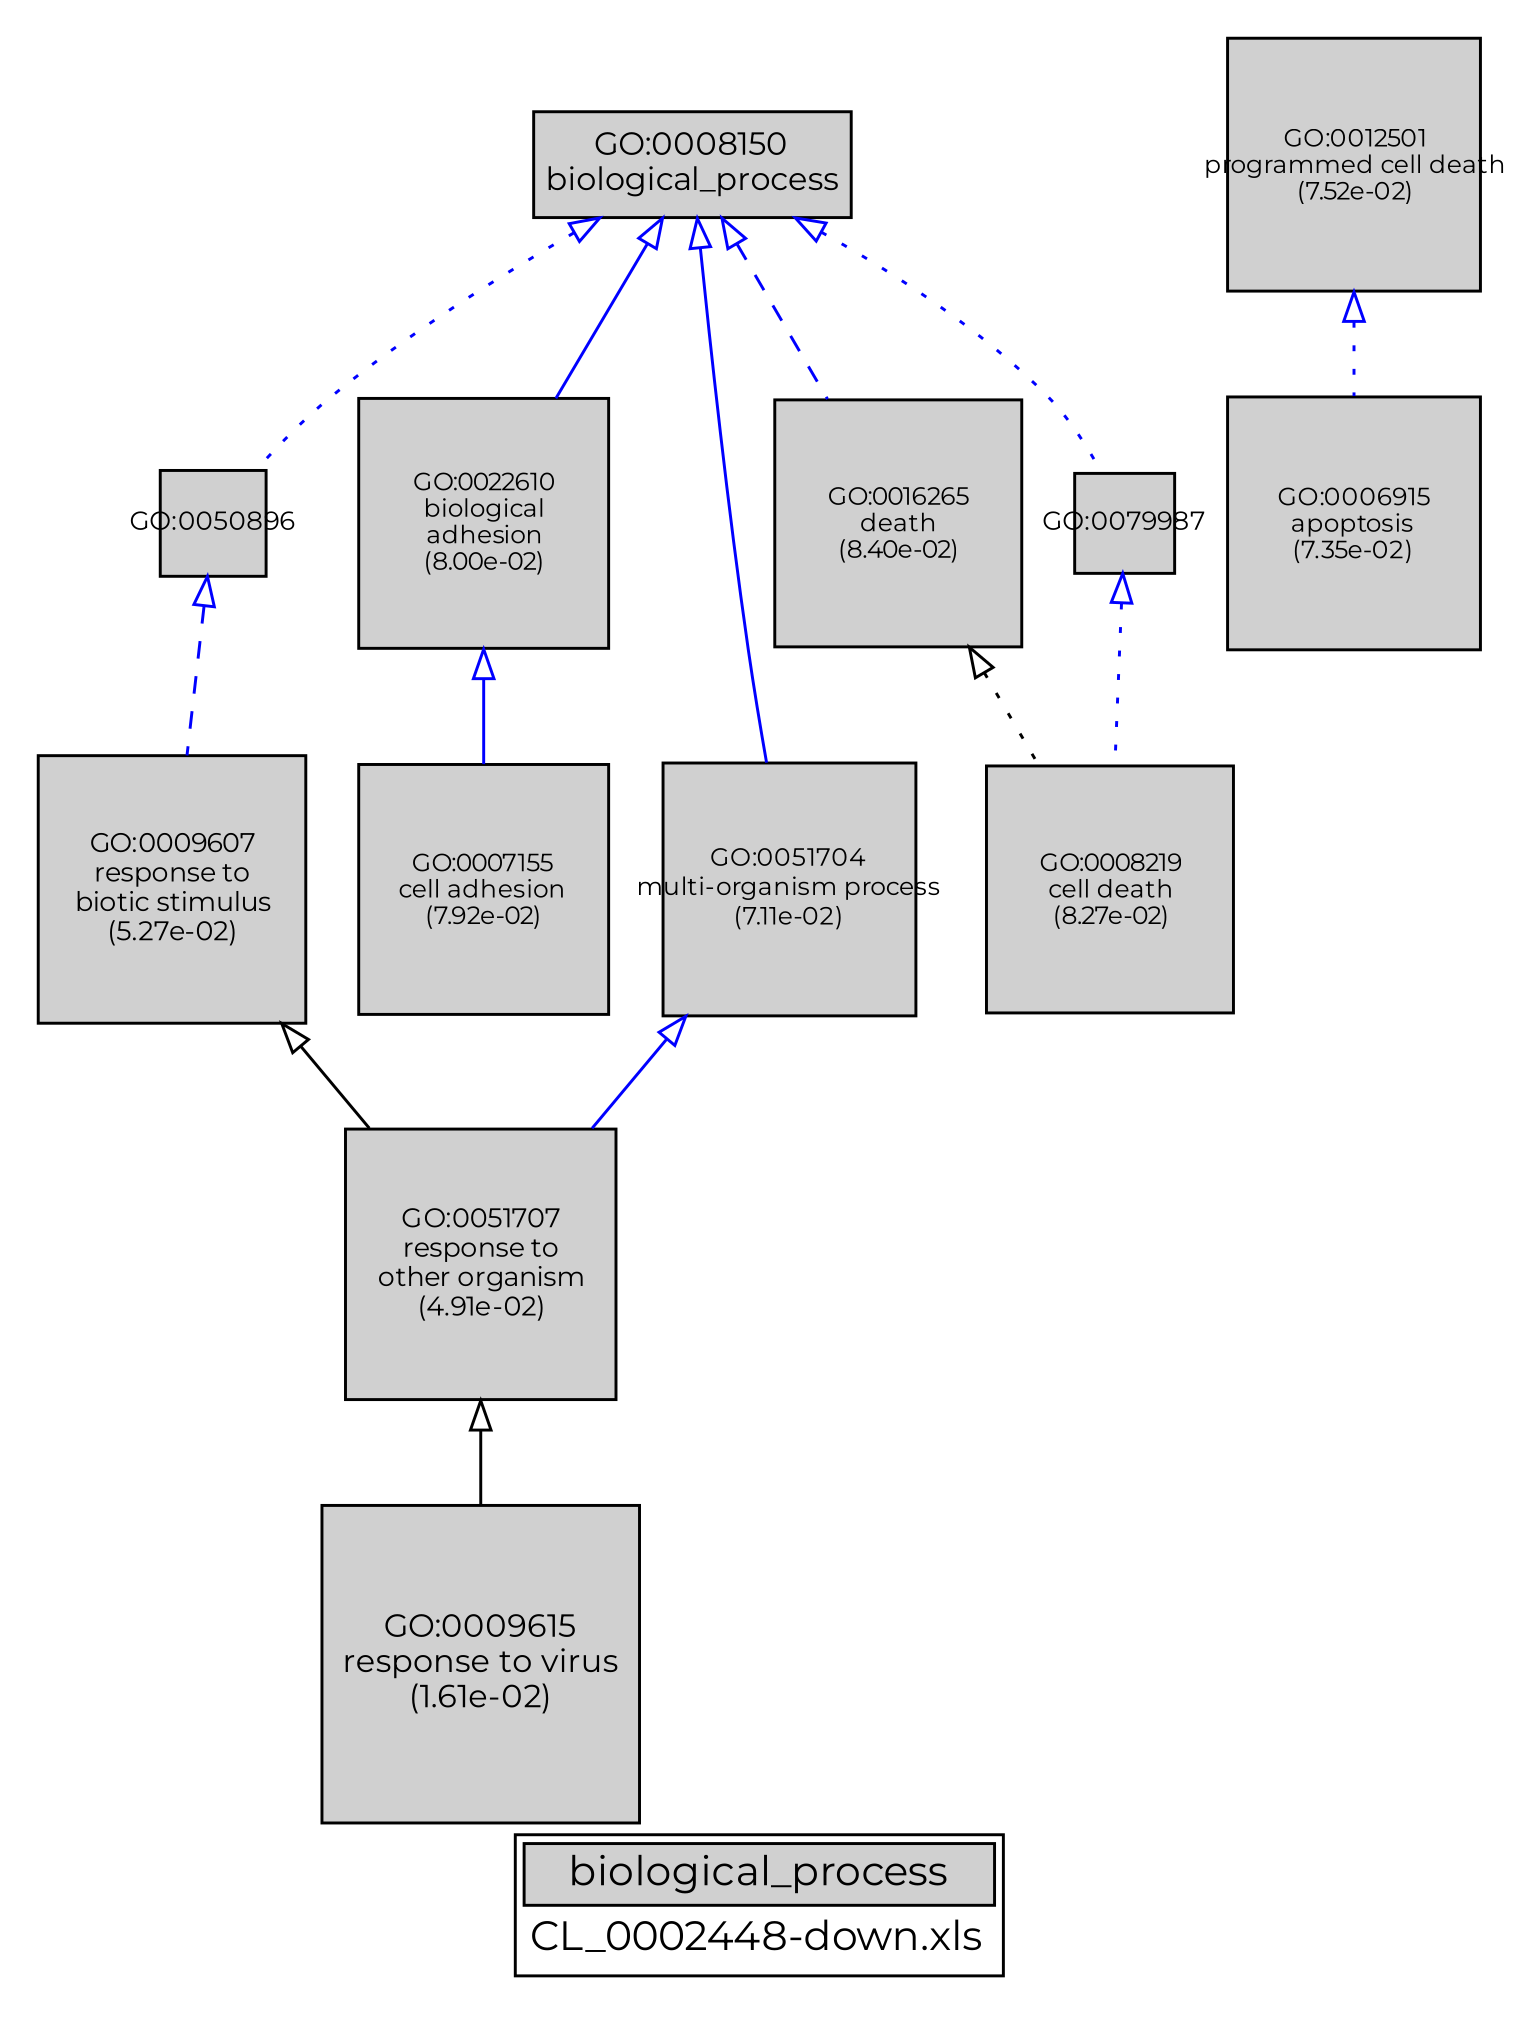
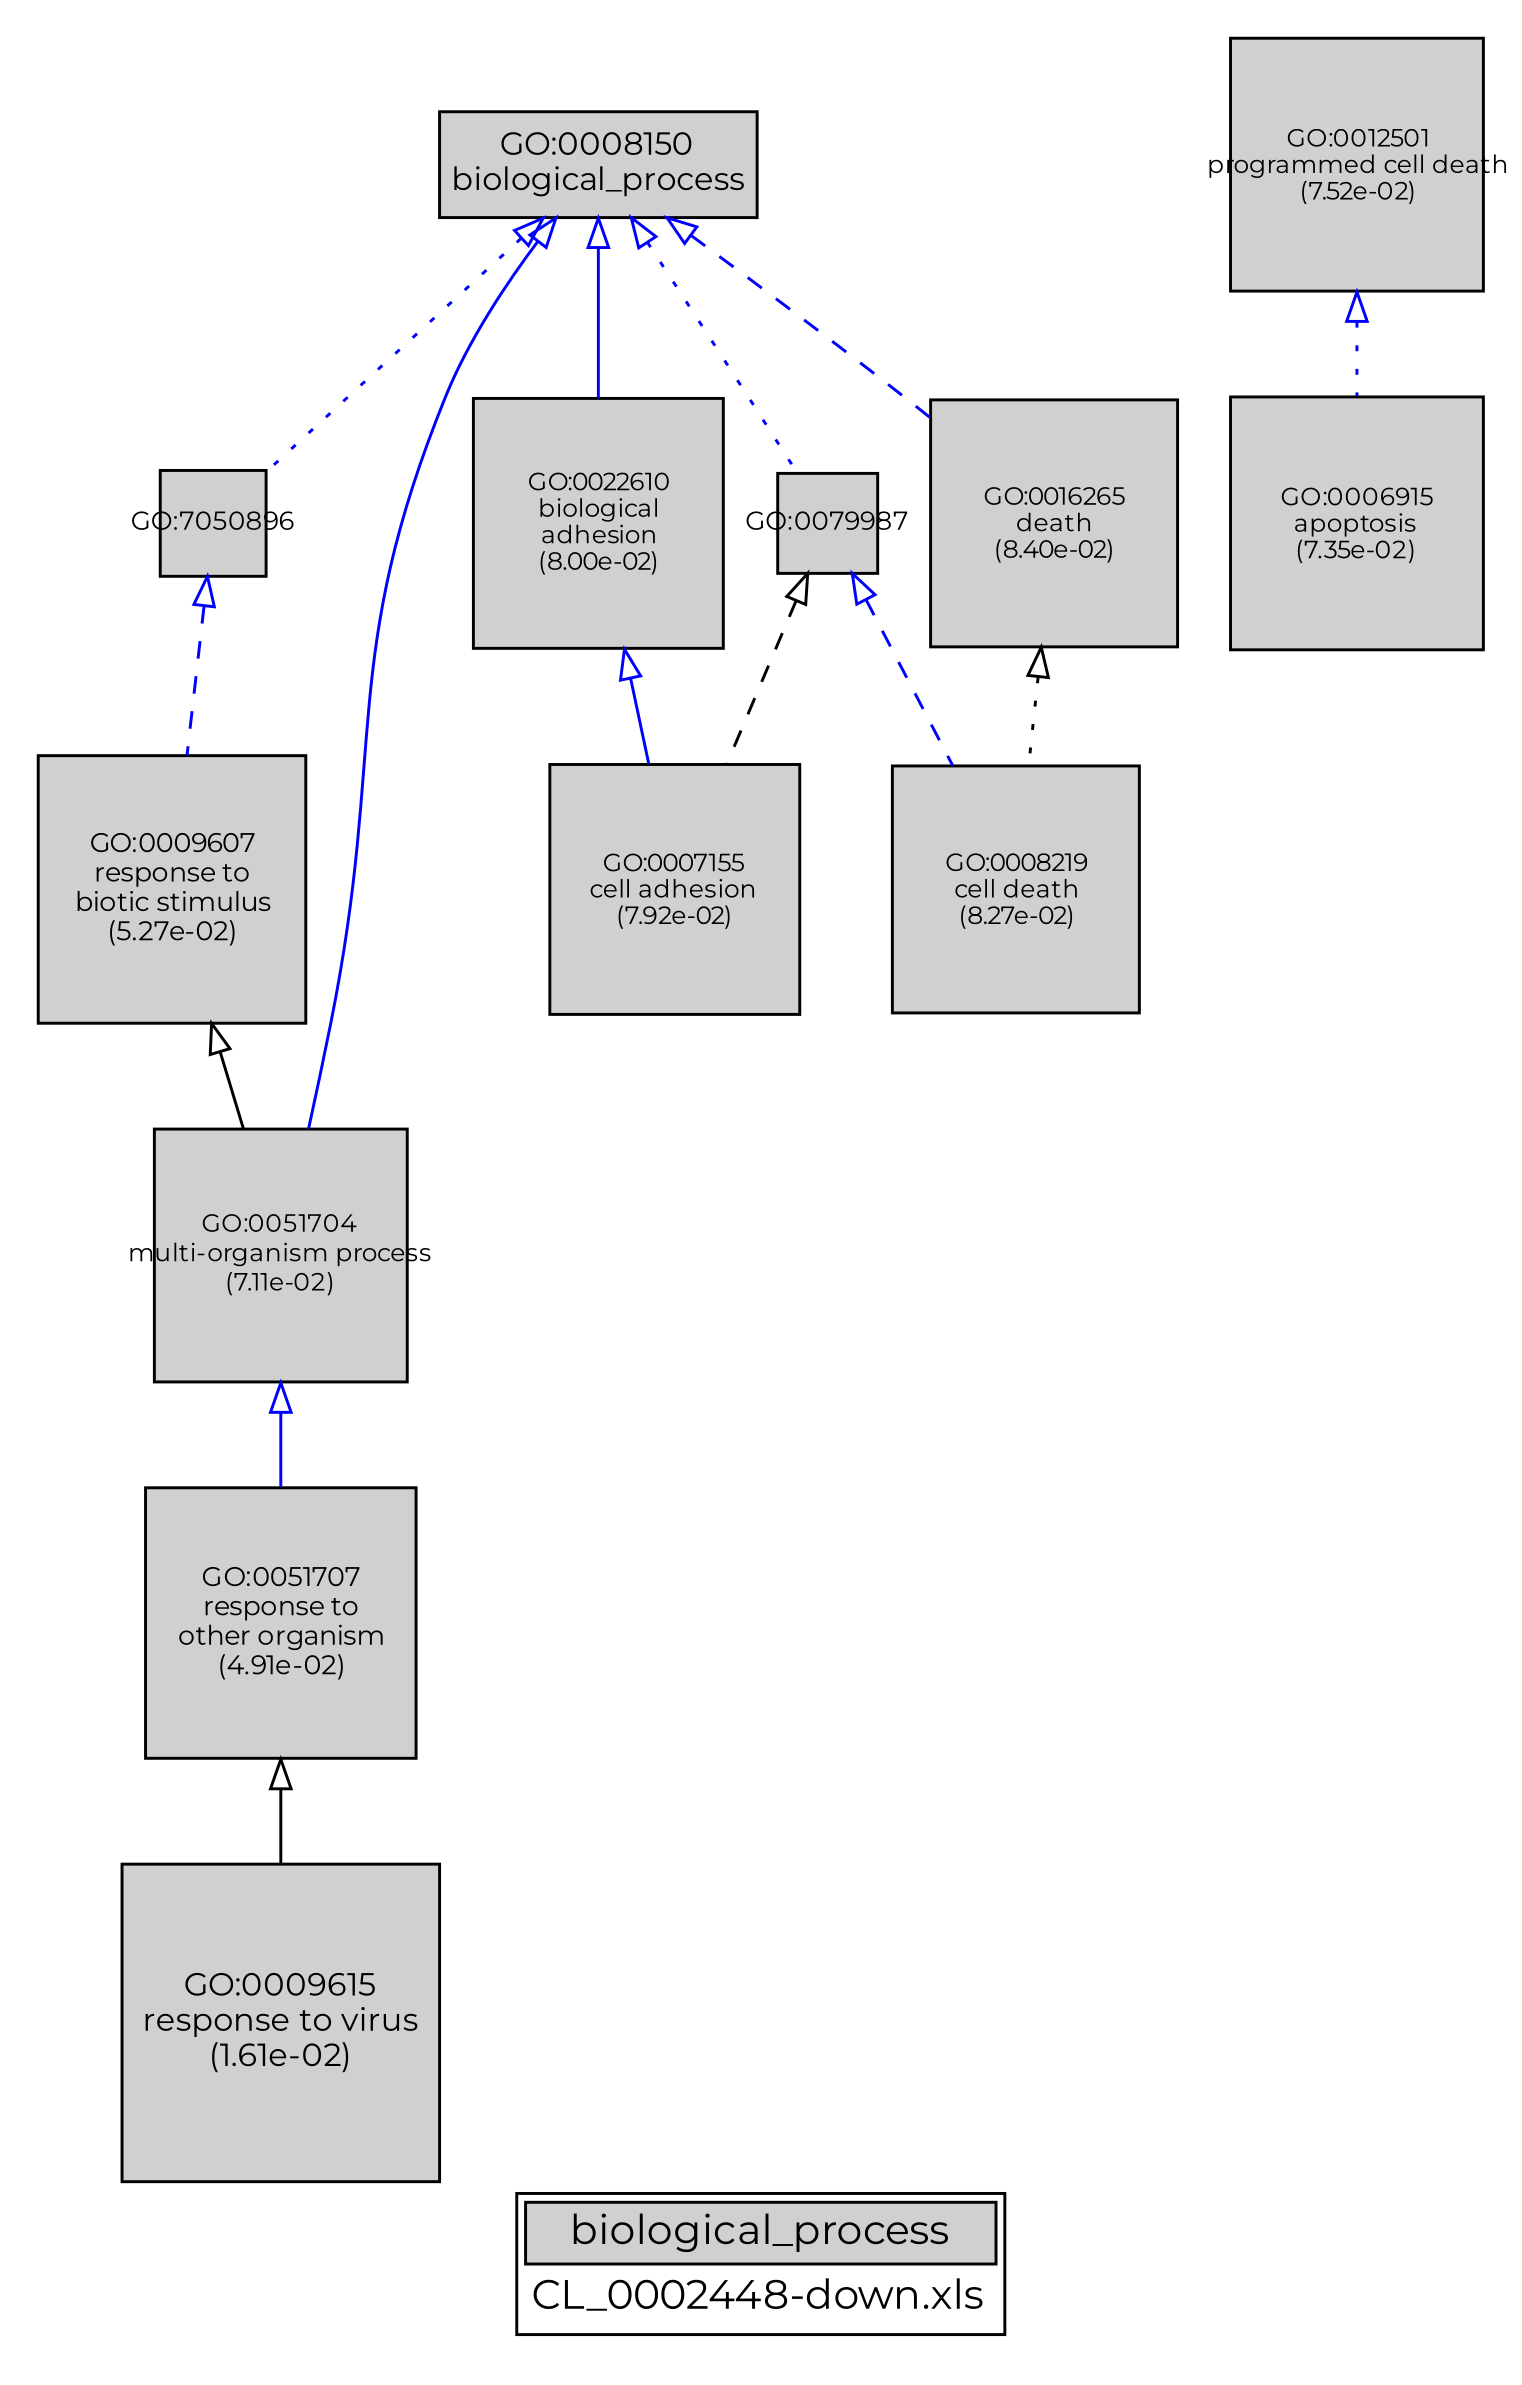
(213, 523) -> (213, 523)
none -> (761, 682)
(1118, 685) -> (909, 683)
(335, 1087) -> (232, 1090)
